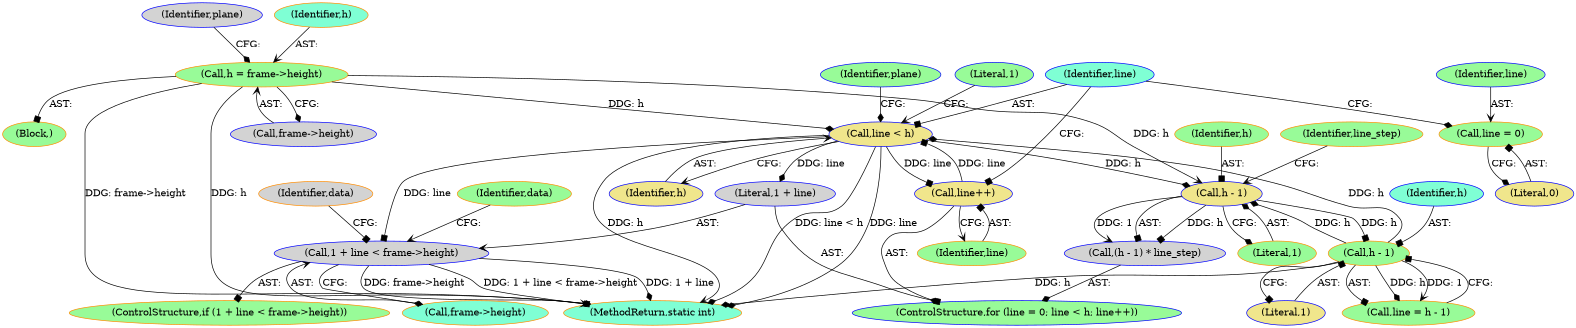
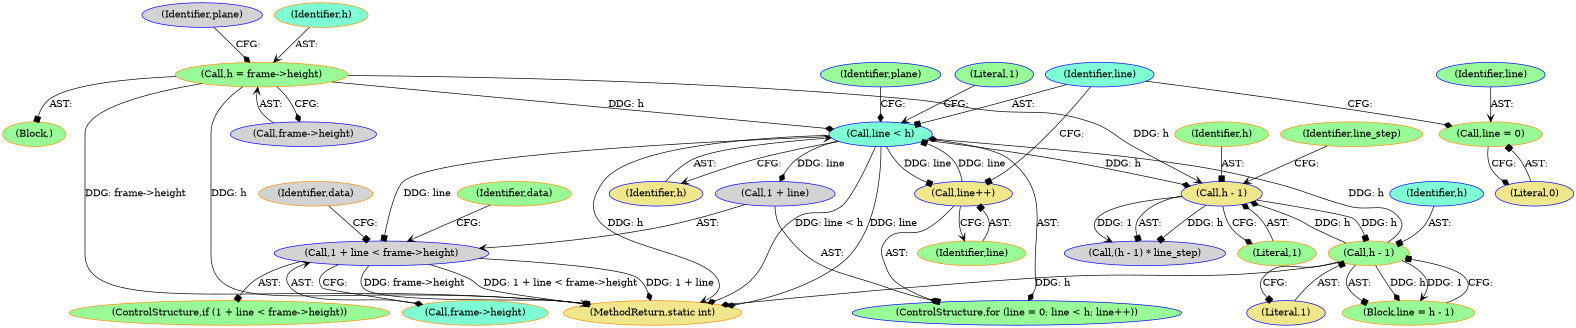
(881, 134) -> (881, 134)
(775, 194) -> (775, 194)
(1085, 281) -> (1029, 182)
(653, 313) -> (653, 313)
(1409, 313) -> (1409, 313)
